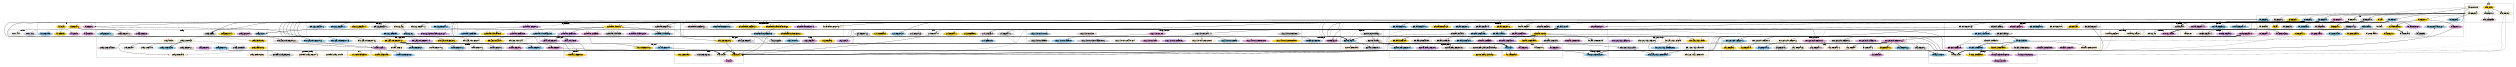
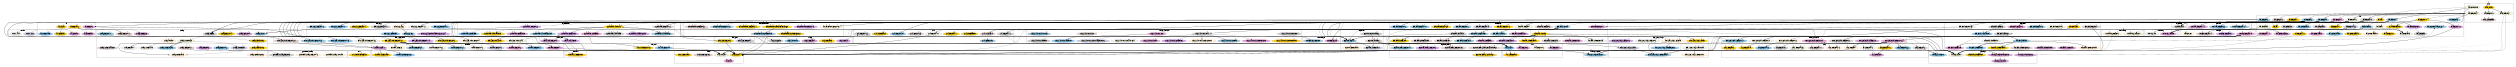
(1976, 55) -> (1976, 55)
